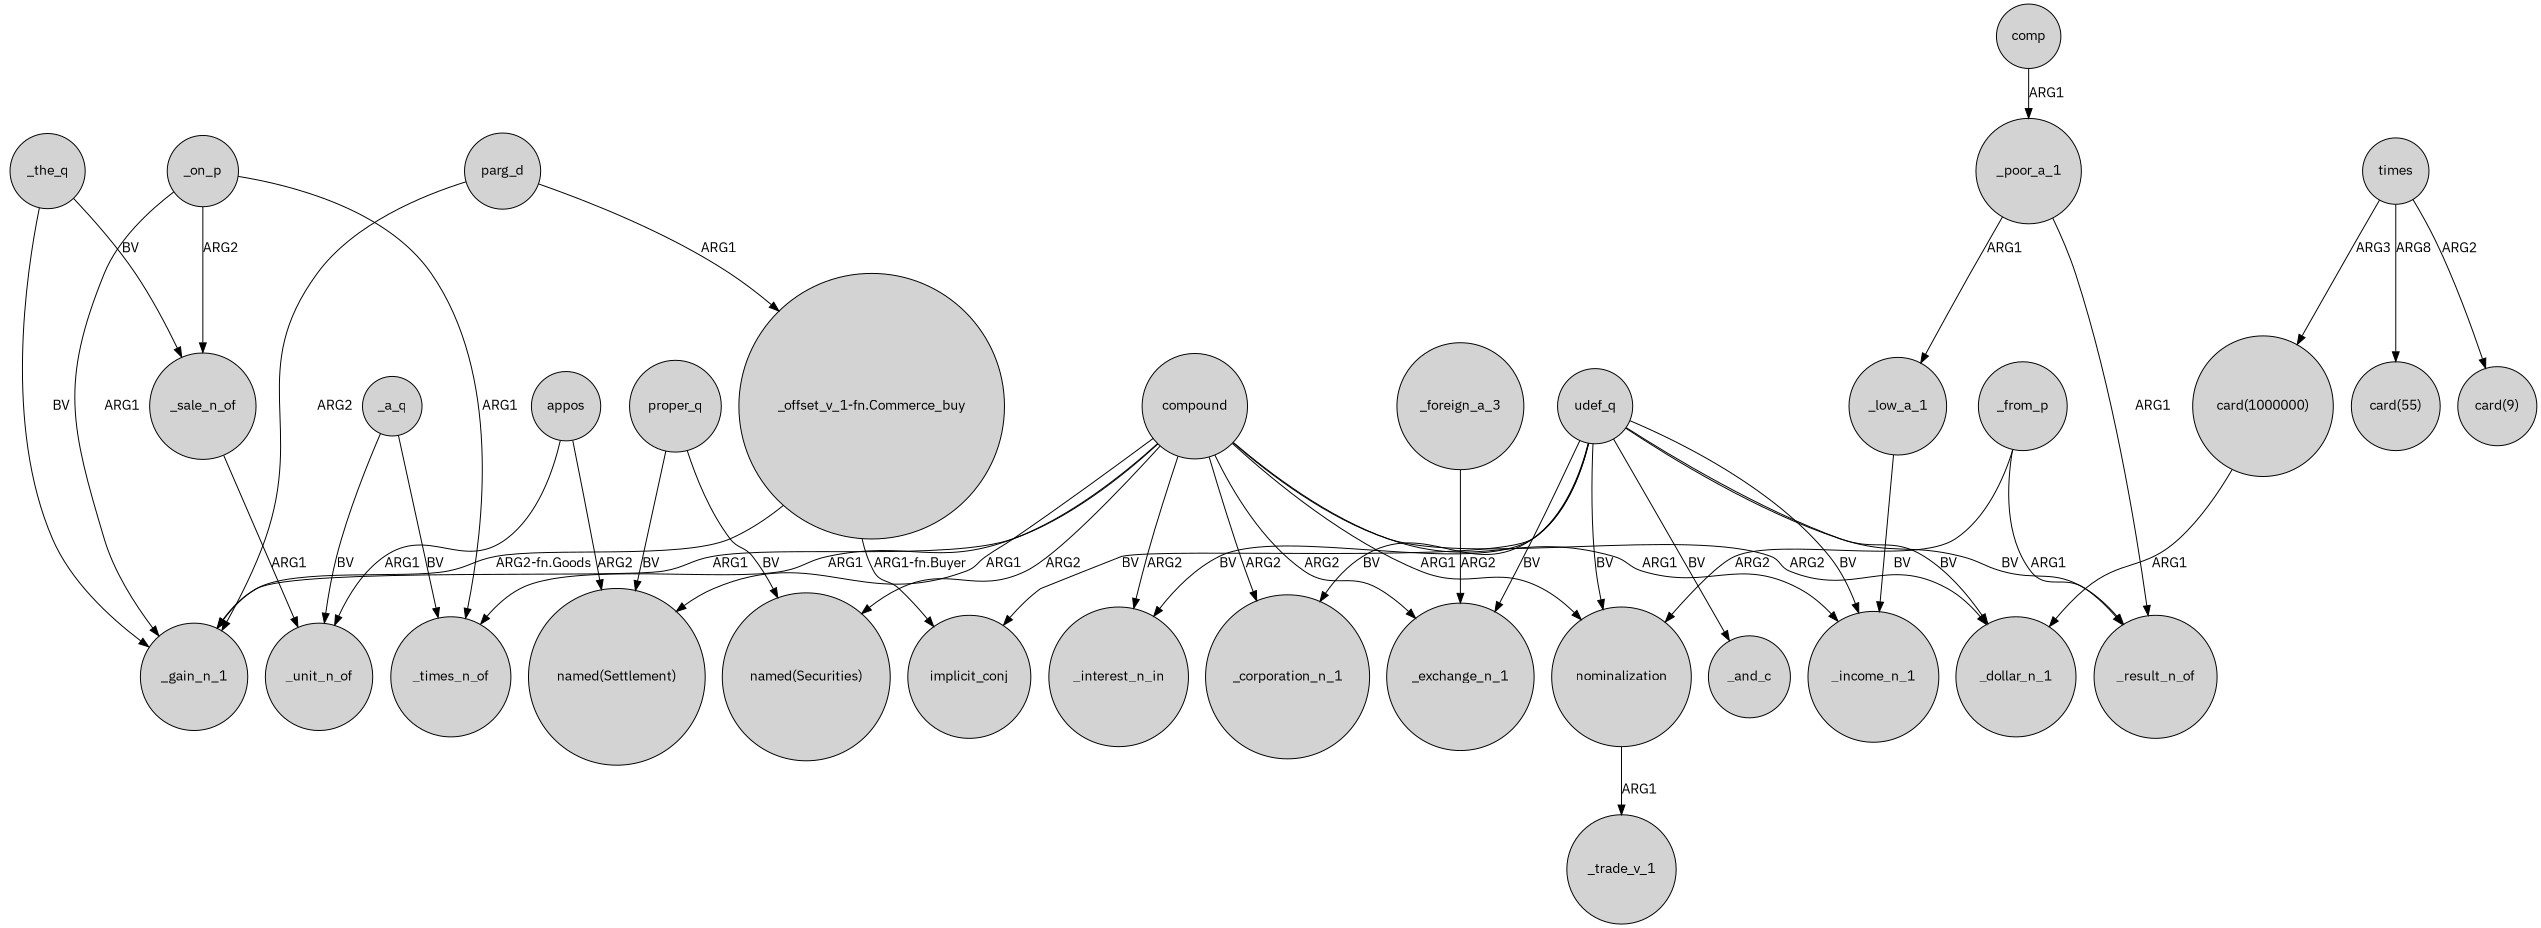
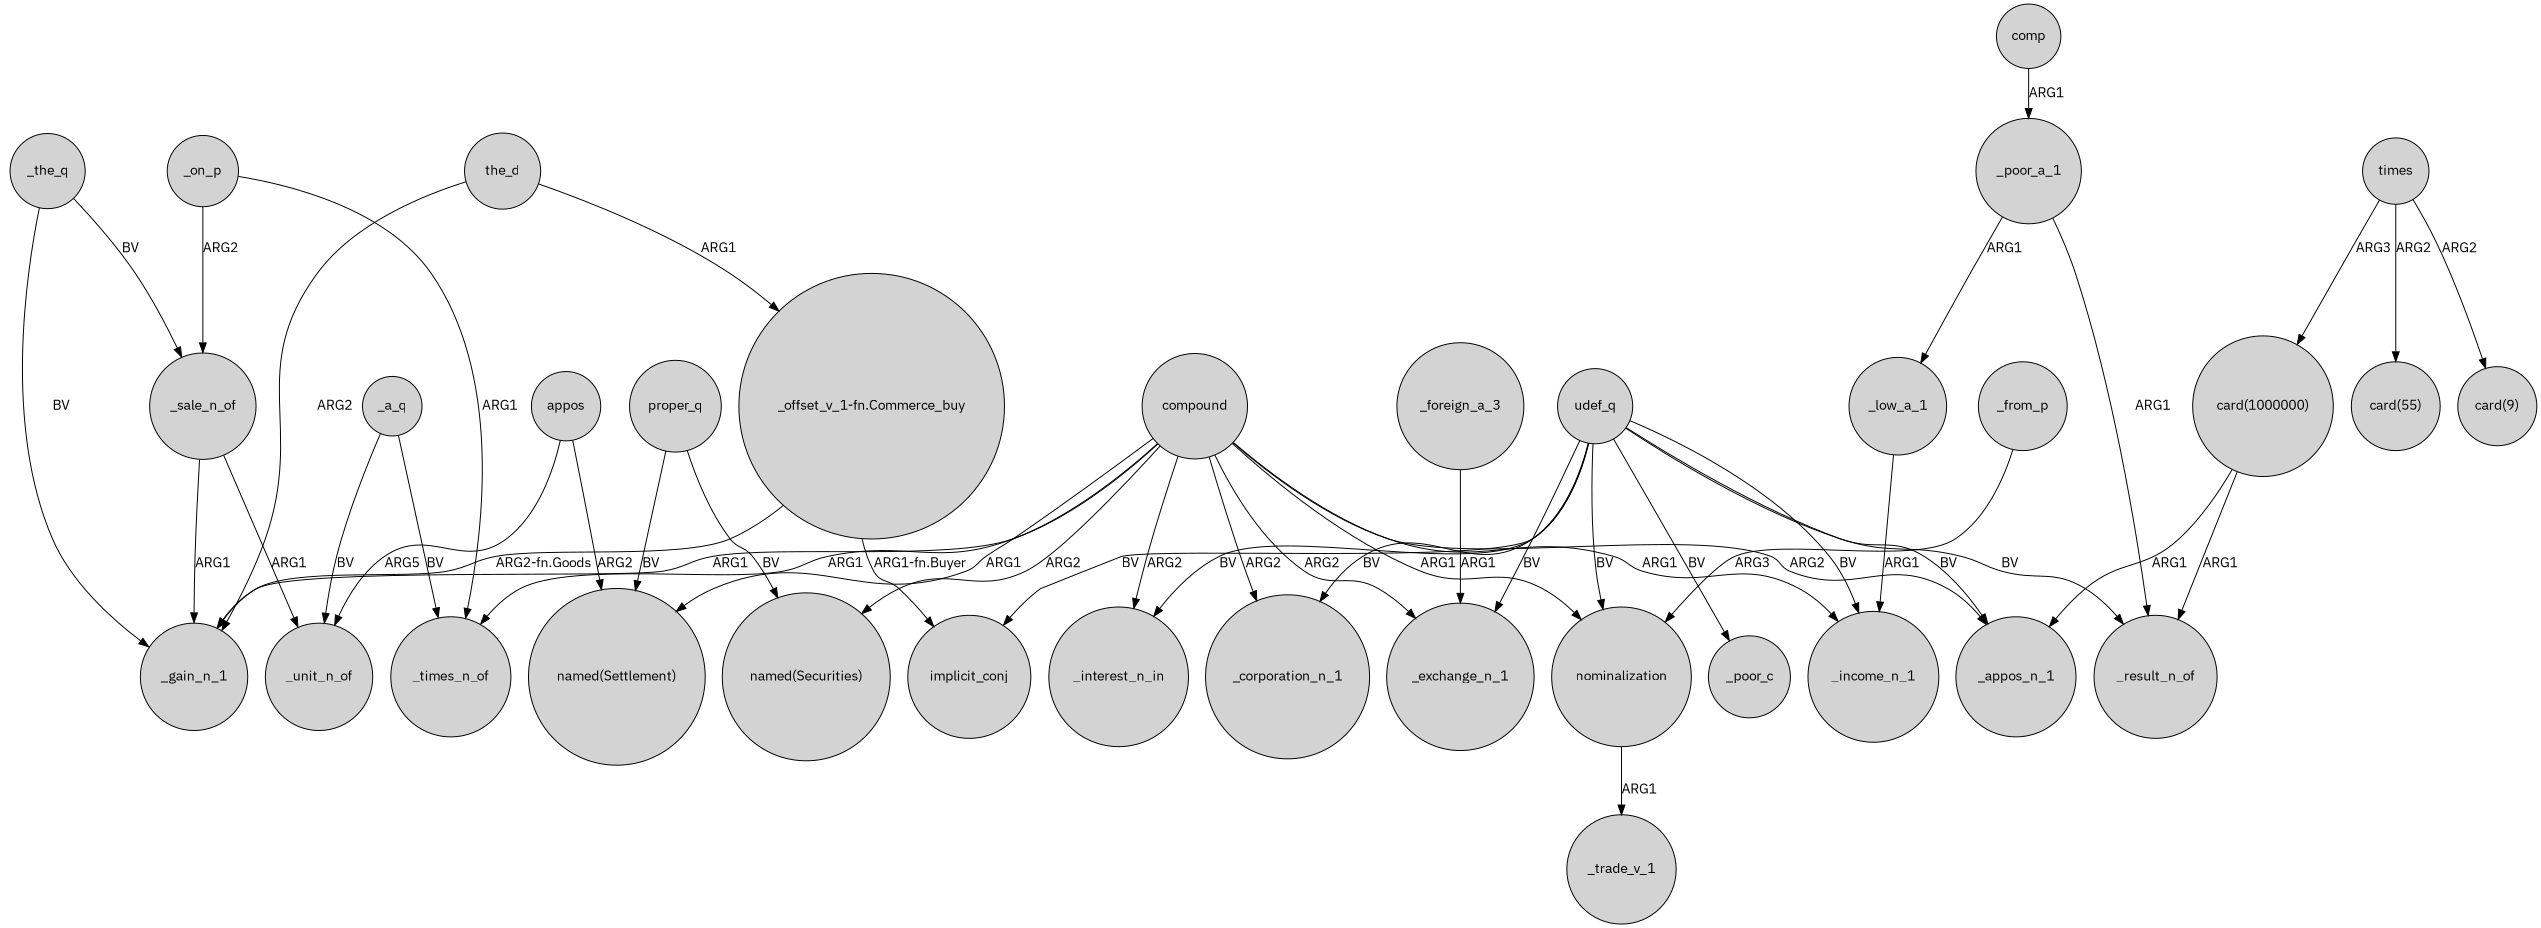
(503, 171) -> (503, 171)
(2414, 249) -> (2414, 249)
(75, 403) -> (196, 536)
(2024, 561) -> (2210, 541)
(403, 564) -> (403, 564)
(1478, 564) -> (1478, 564)
(1753, 564) -> (1753, 564)
(1902, 564) -> (1902, 564)
(1749, 677) -> (1749, 677)
(2016, 677) -> (2016, 677)
